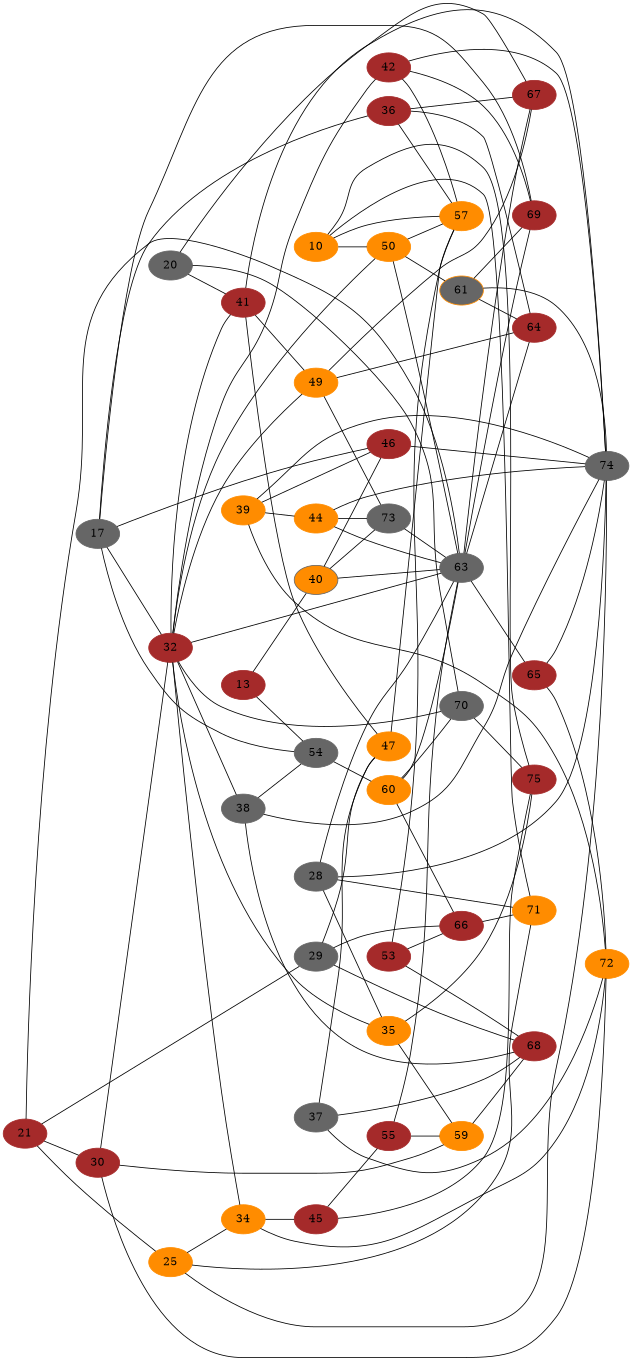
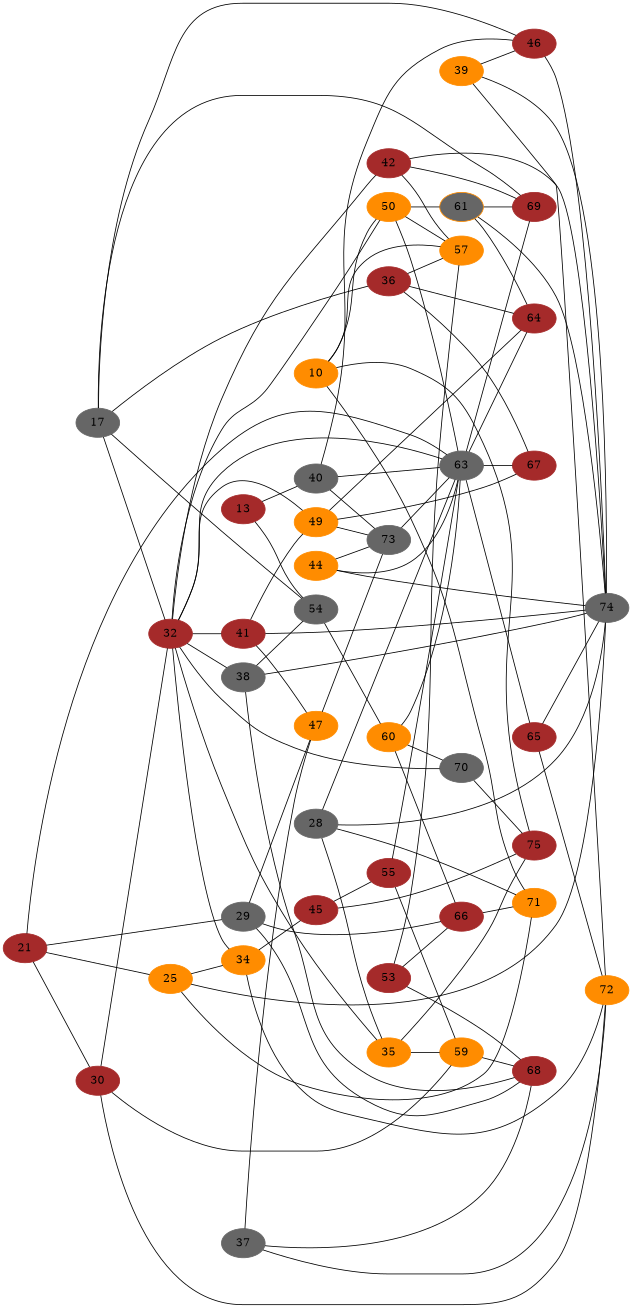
(171, 265) -> none
(423, 429) -> (351, 637)
(280, 514) -> none
(316, 580) -> (316, 479)
